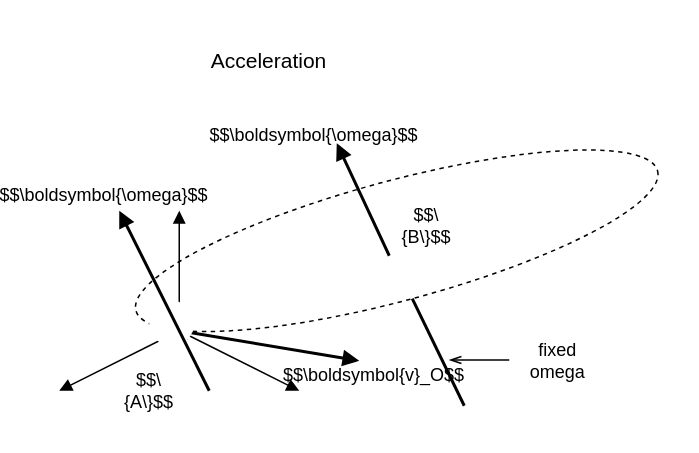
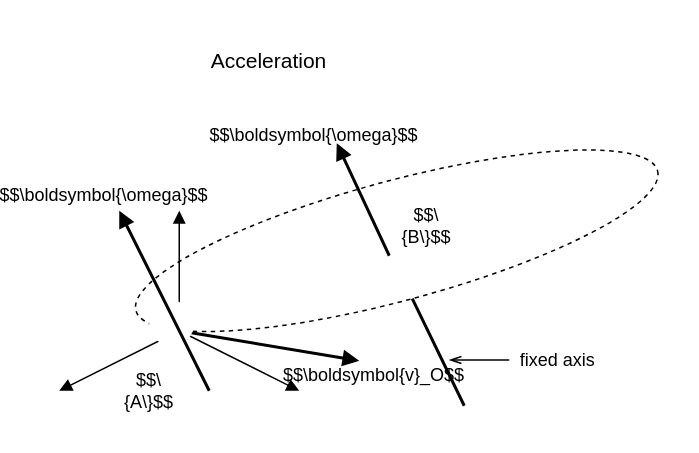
(558, 361) -> (558, 361)
